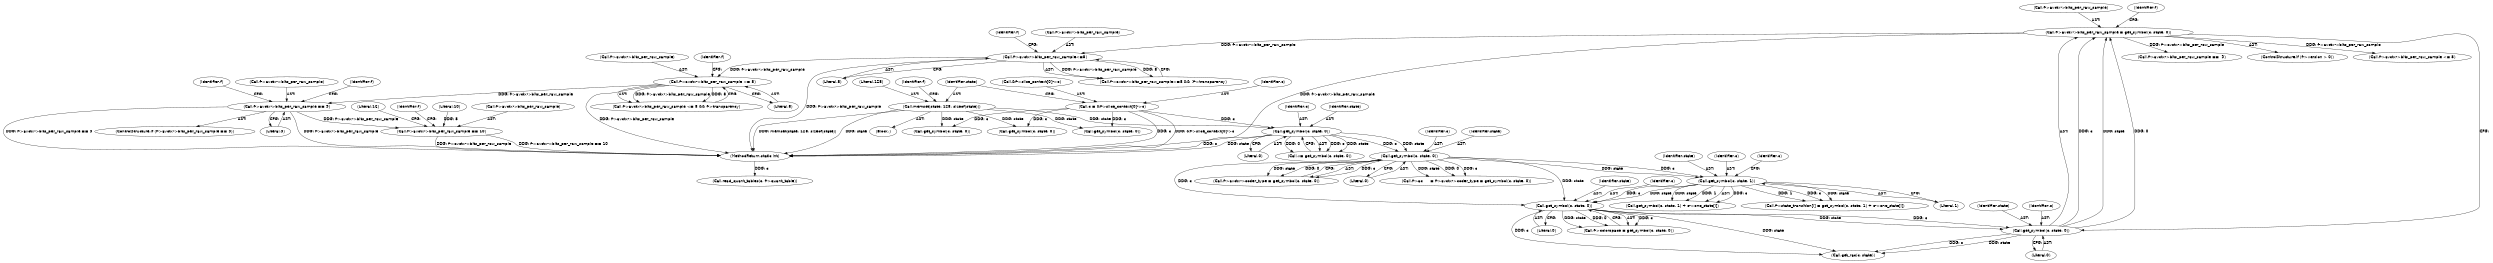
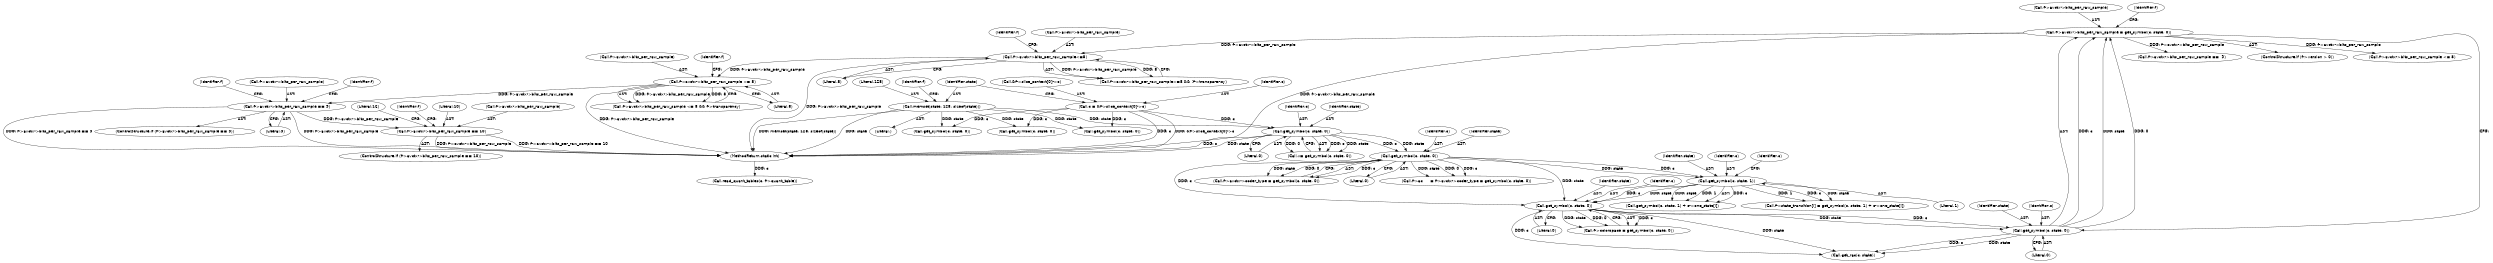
(451, 119) -> (451, 119)
(883, 132) -> (883, 132)
none -> (421, 156)
(1851, 187) -> none
